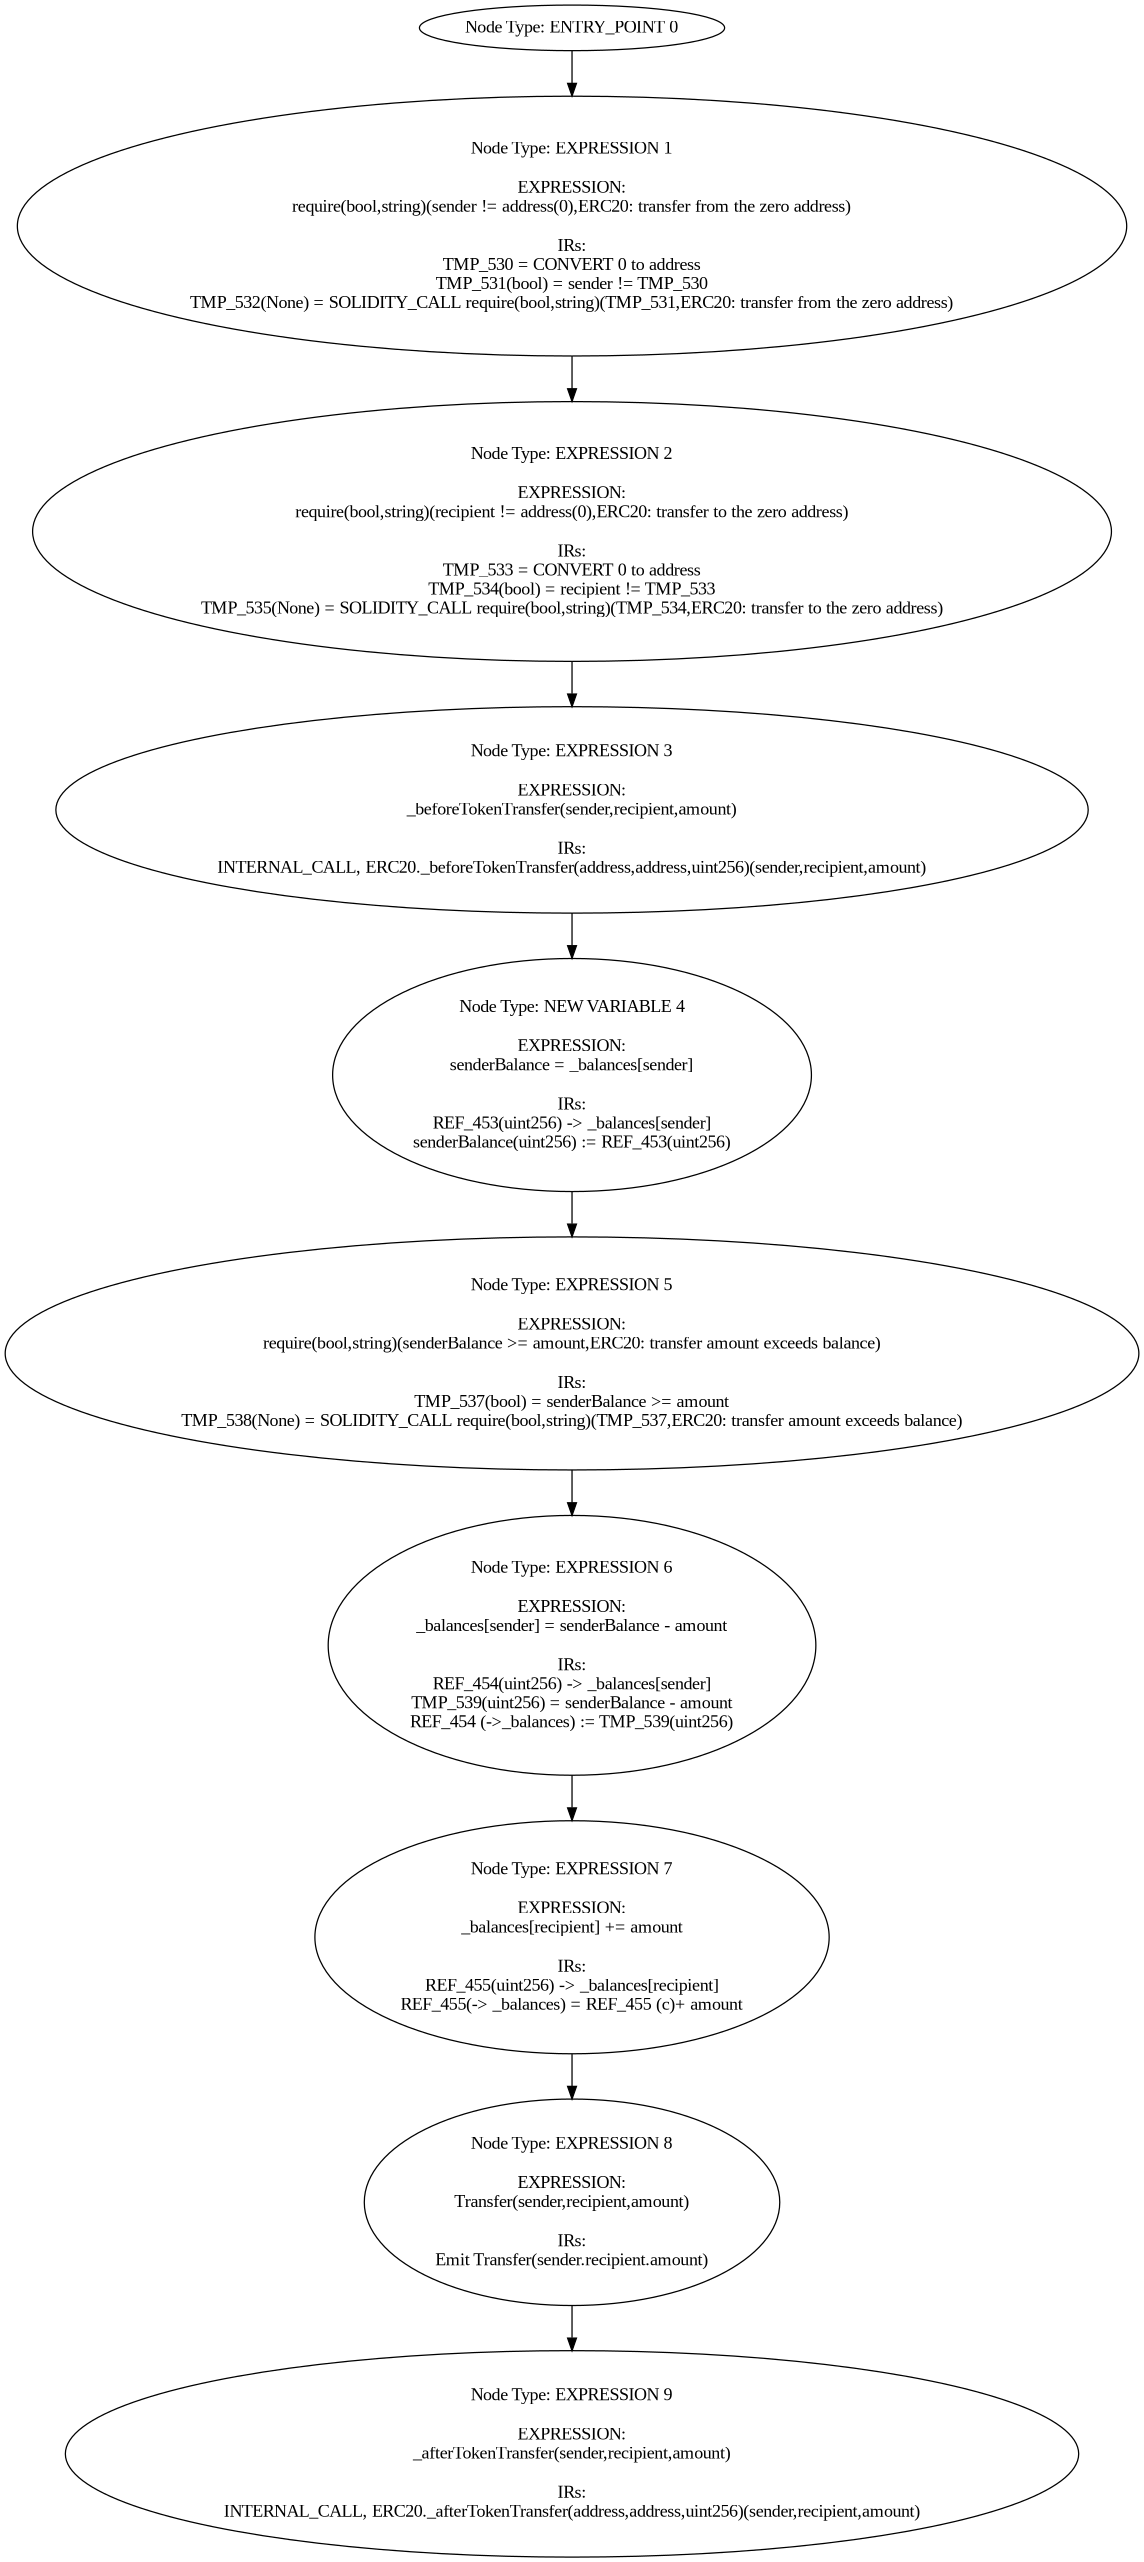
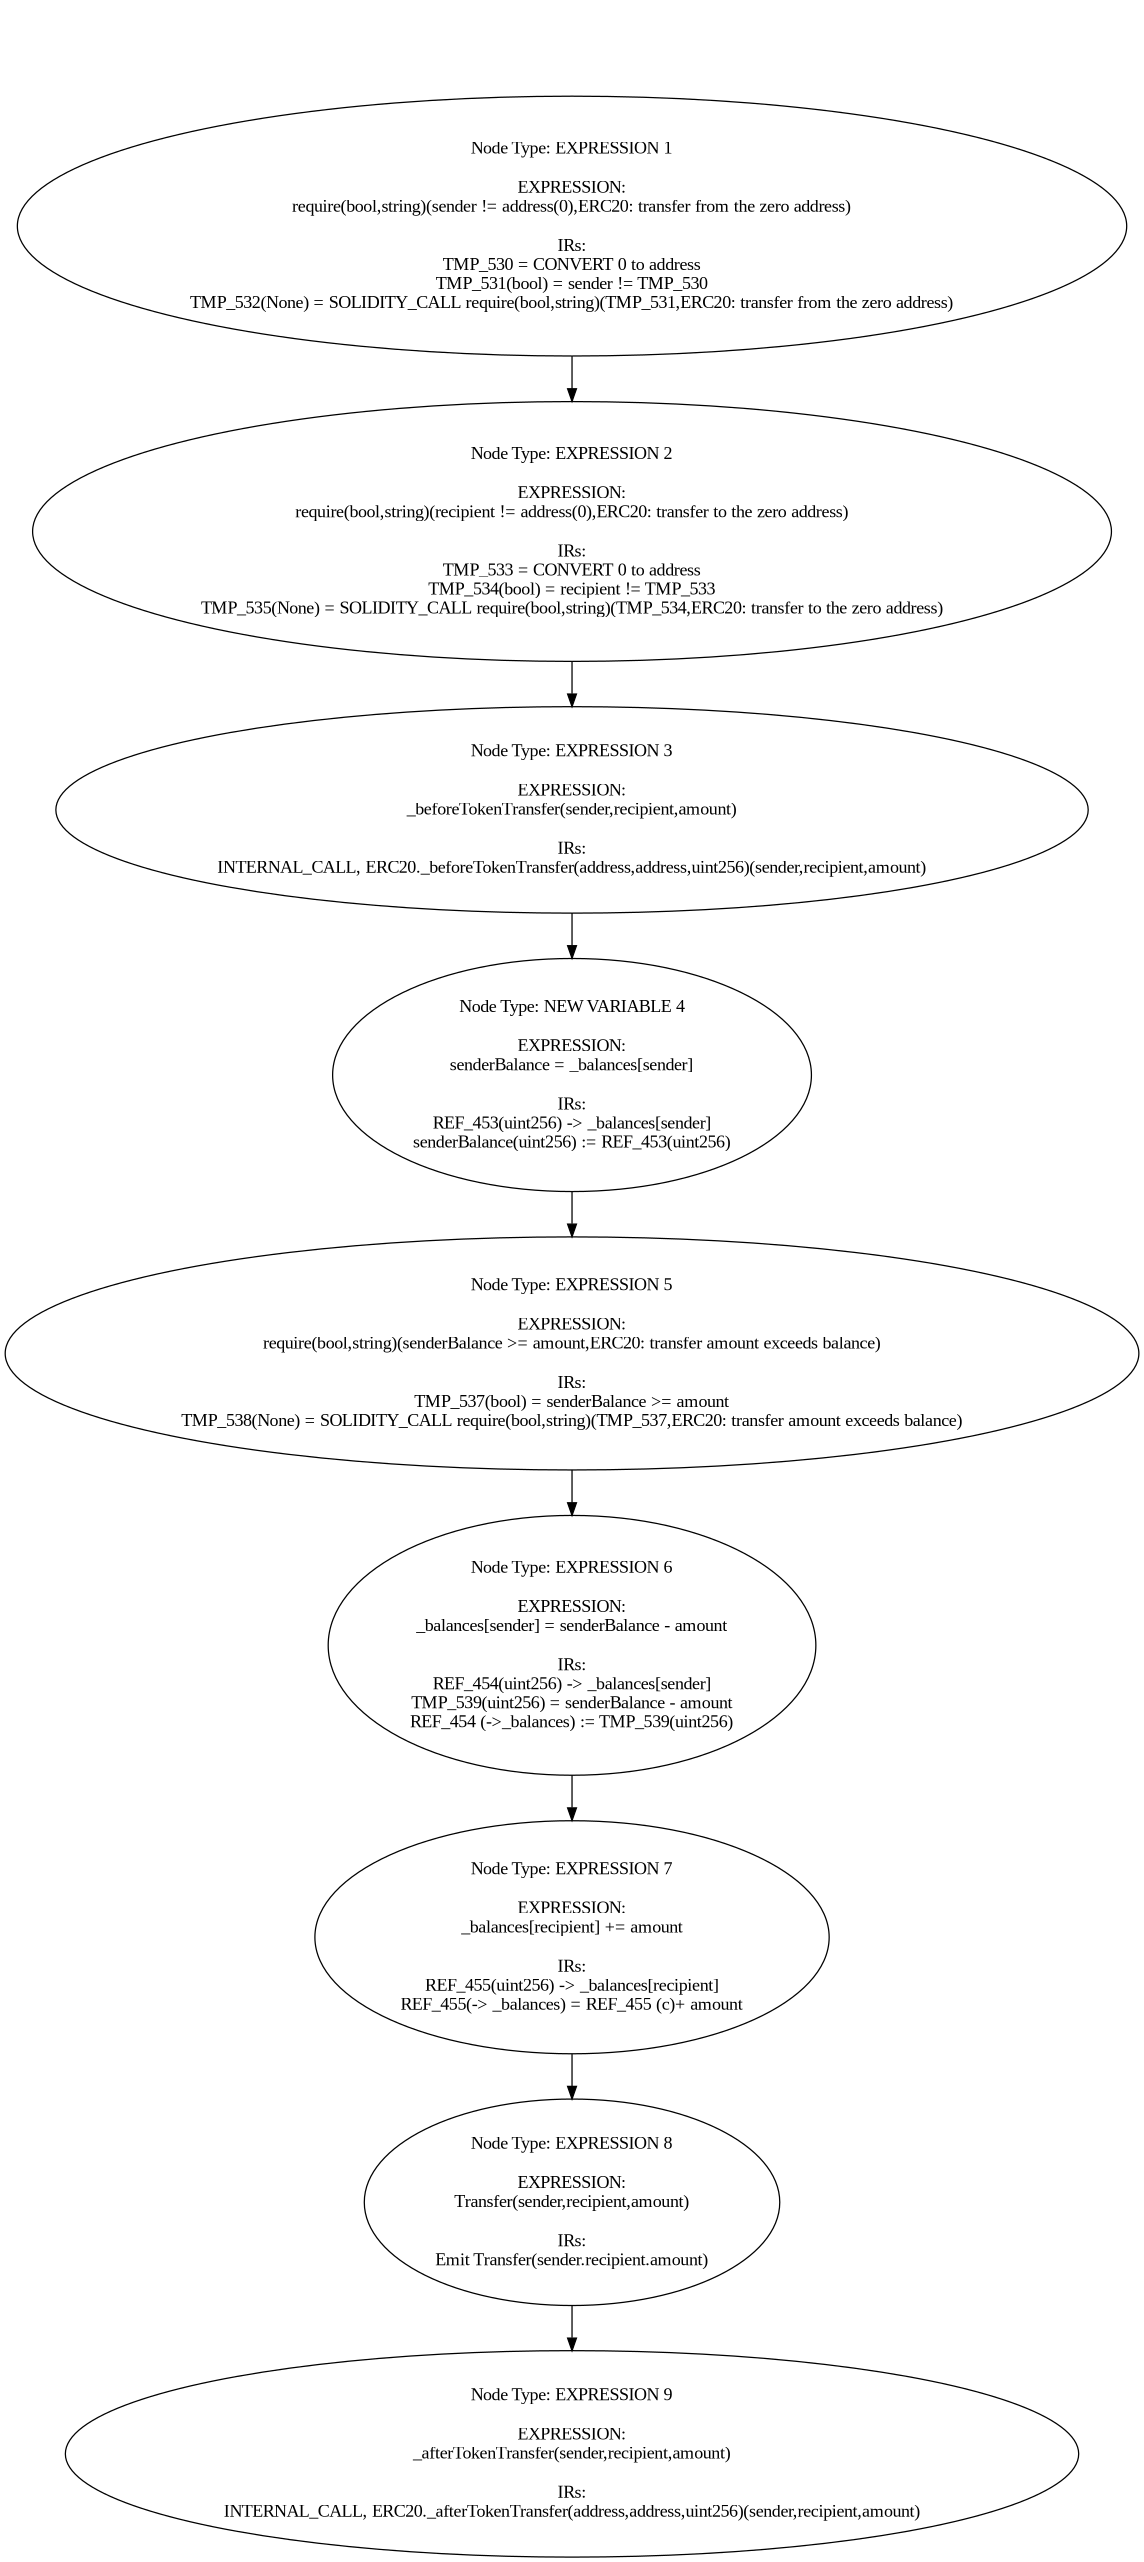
(572, 28) -> none
